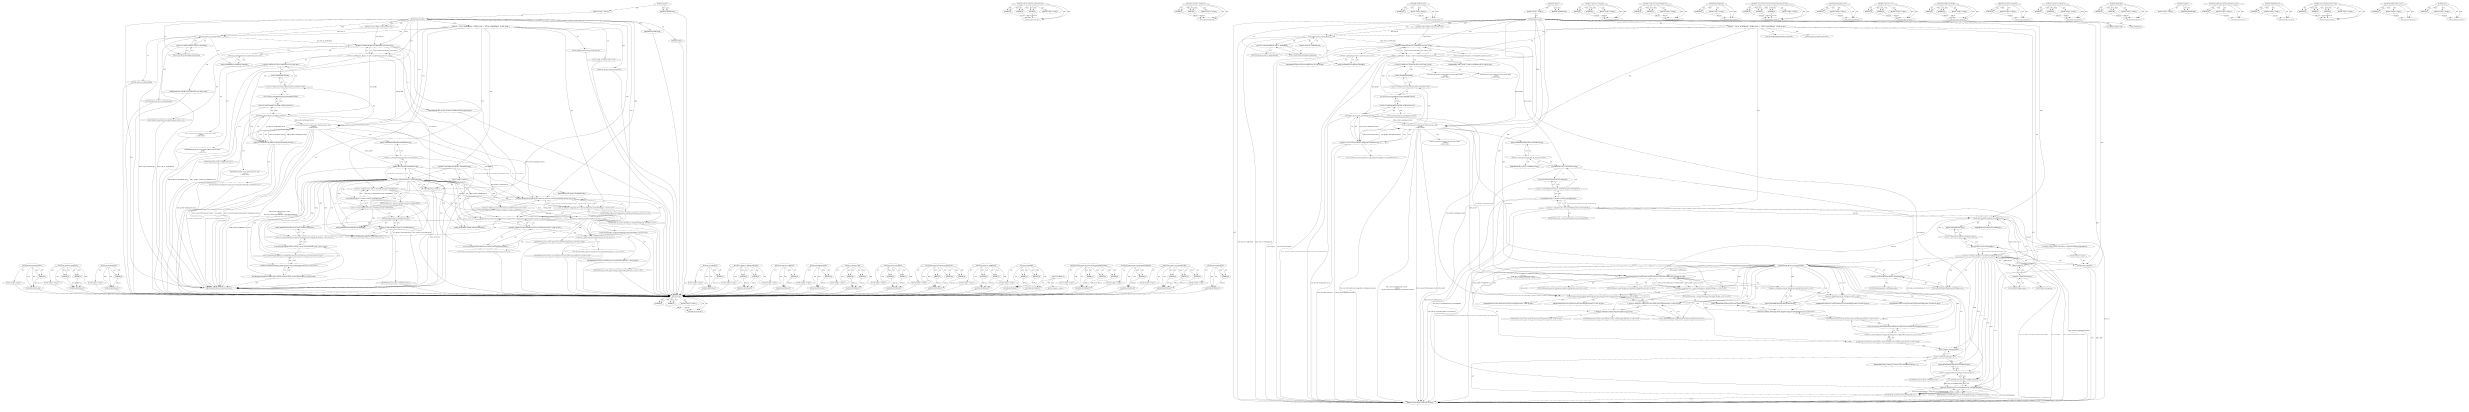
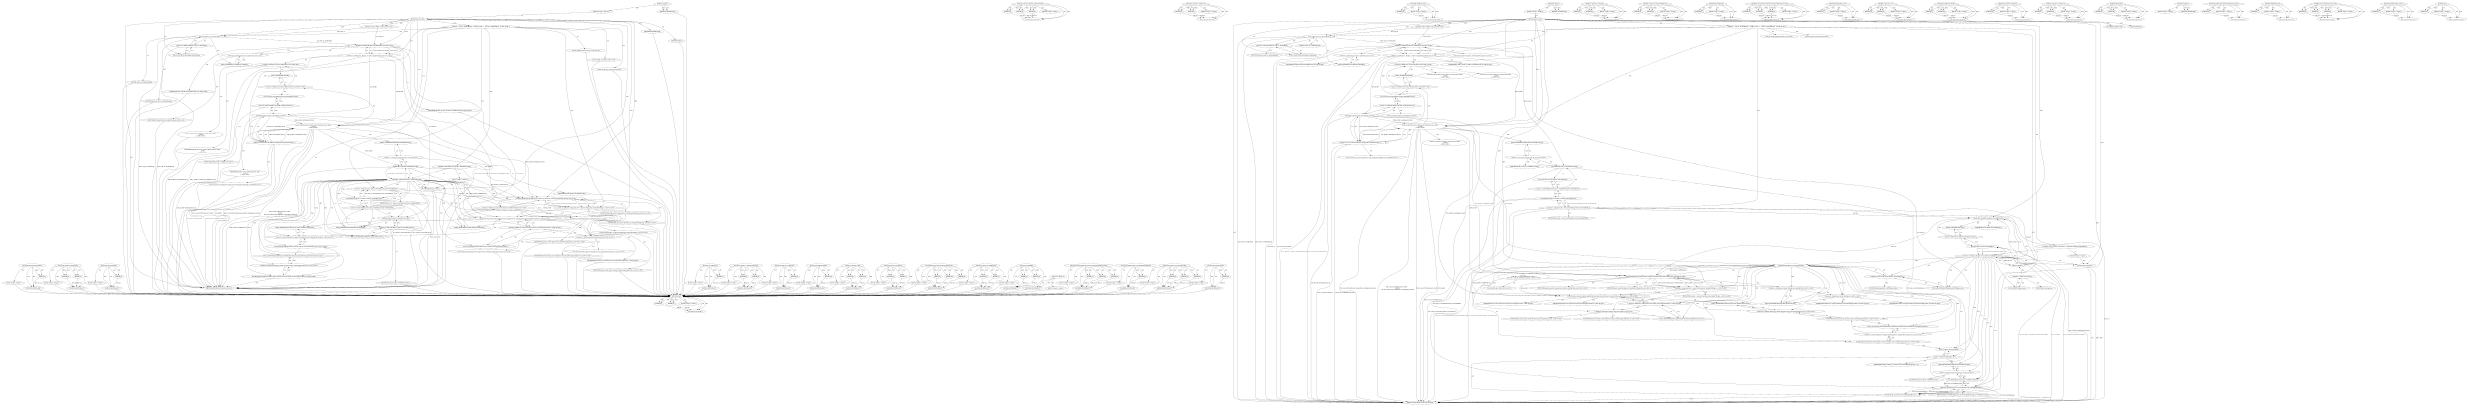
(2017, 271) -> (2010, 252)
none -> (1499, 288)
